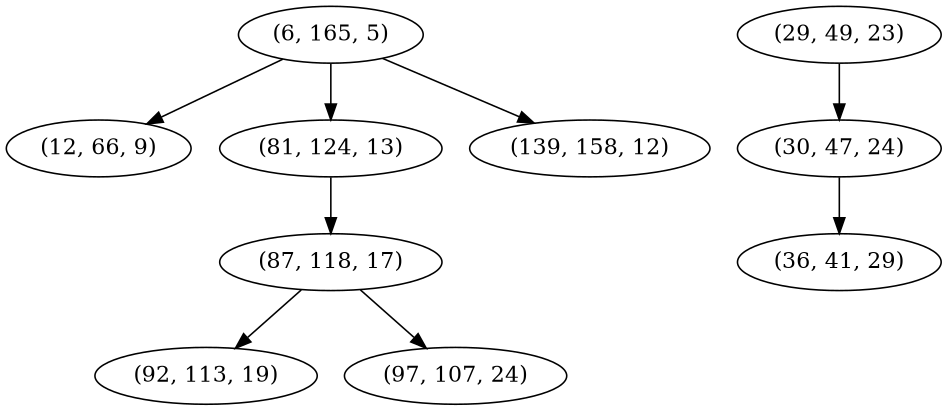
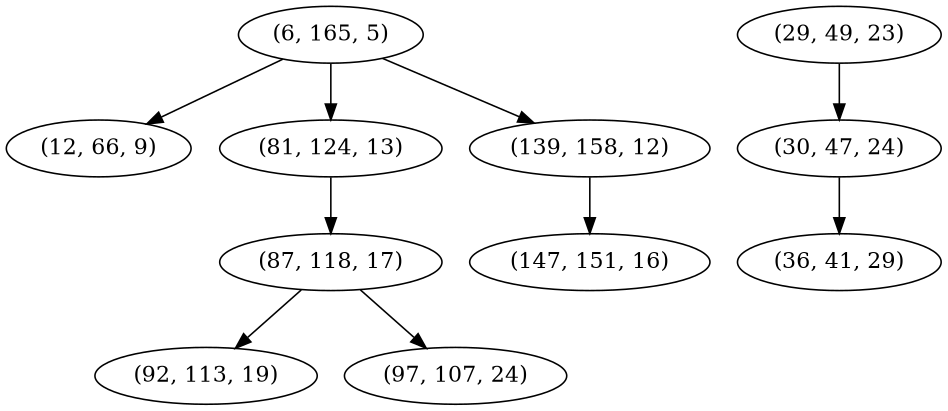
none -> (590, 262)
